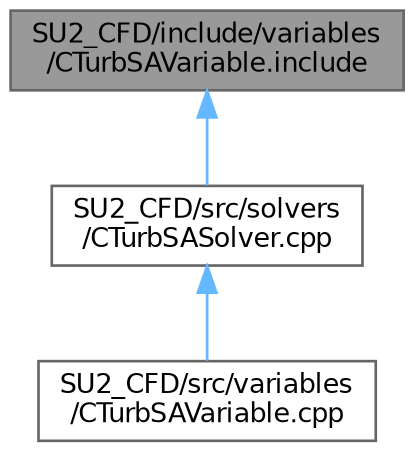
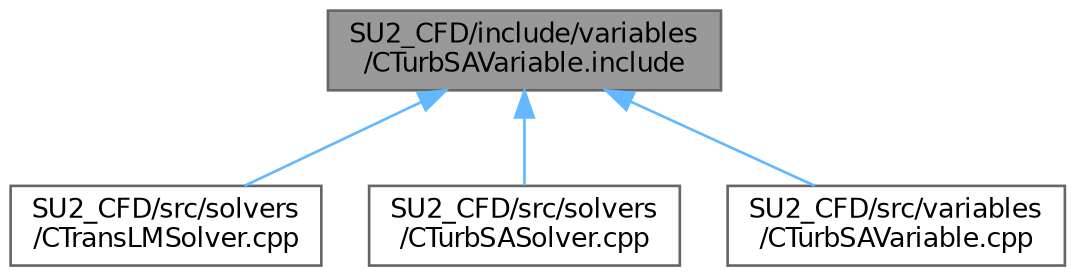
none -> (166, 226)
(207, 327) -> (723, 144)
